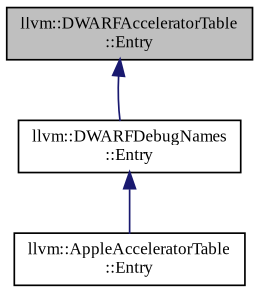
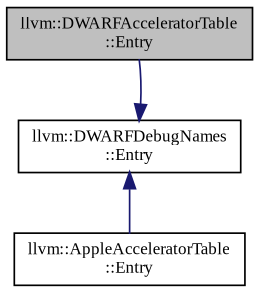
(118, 99) -> (141, 82)
